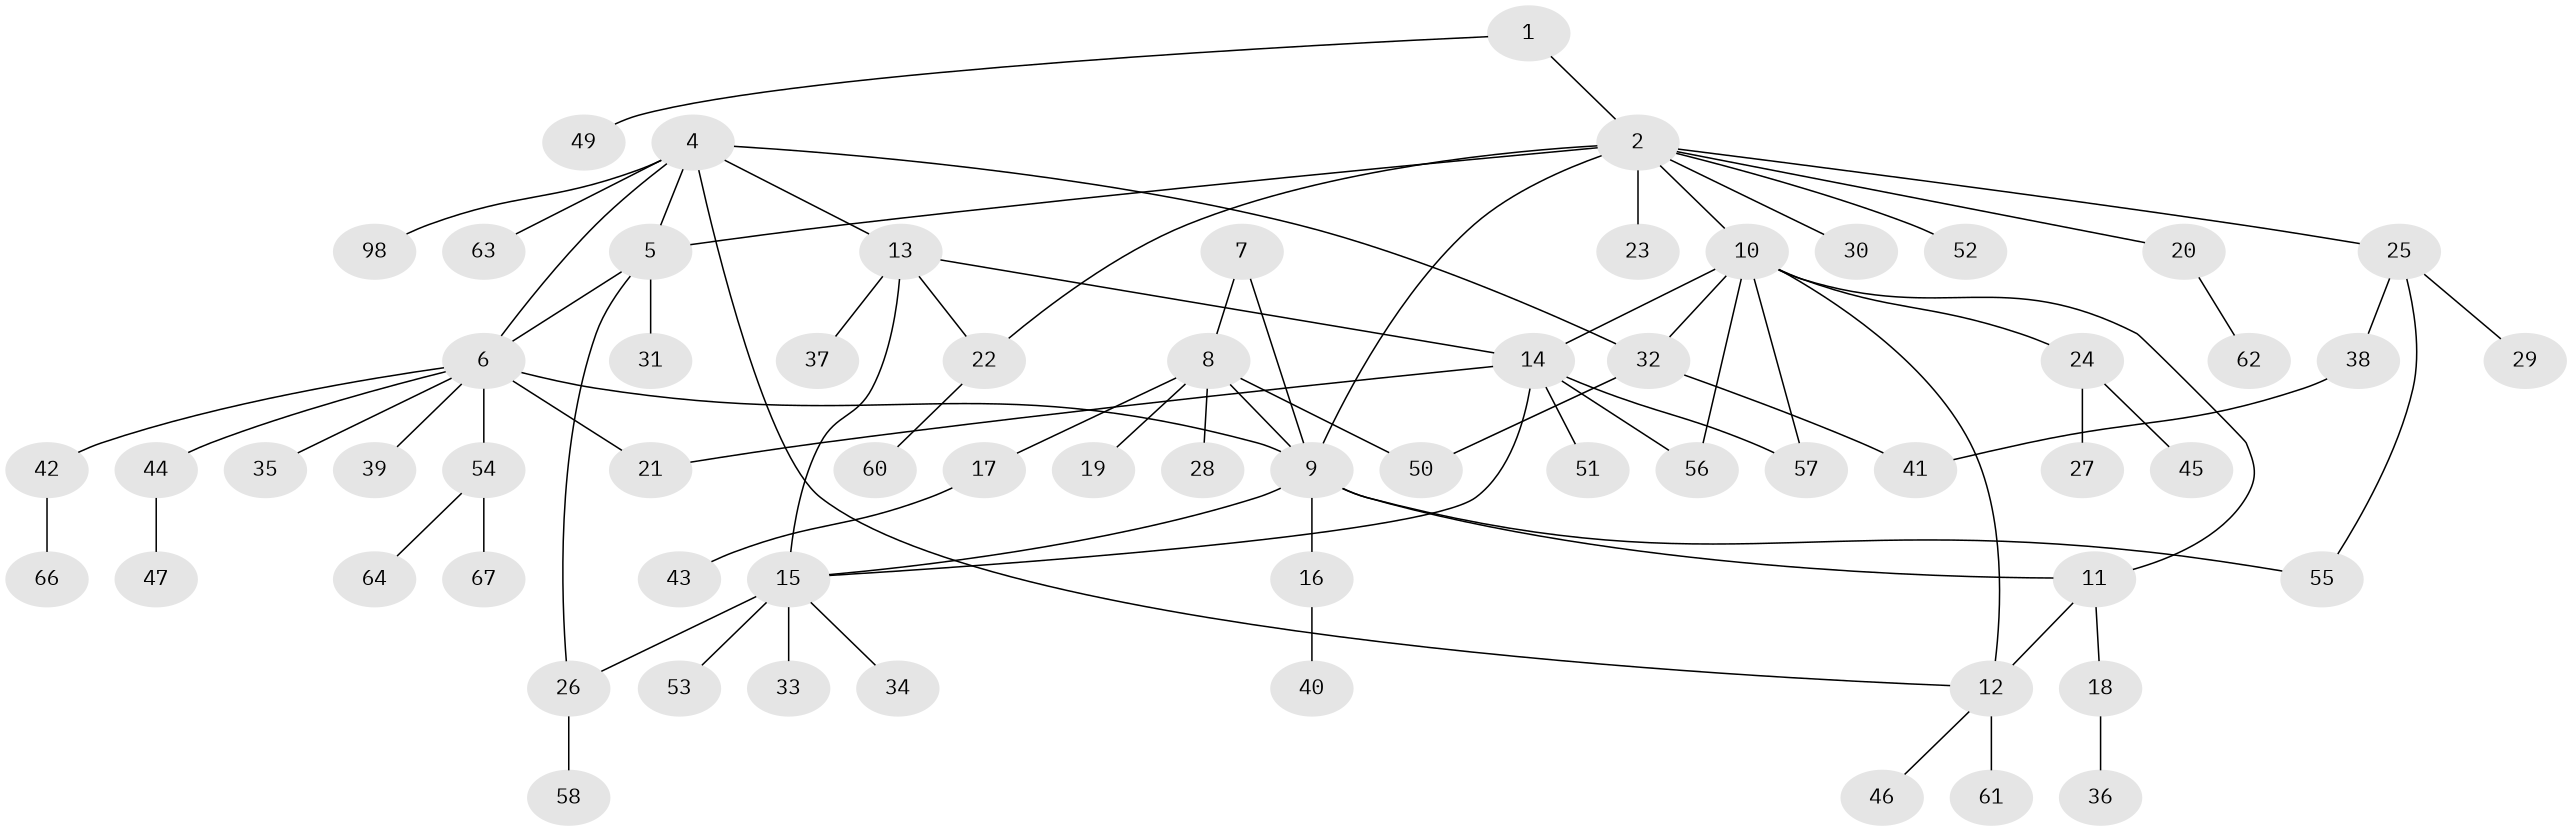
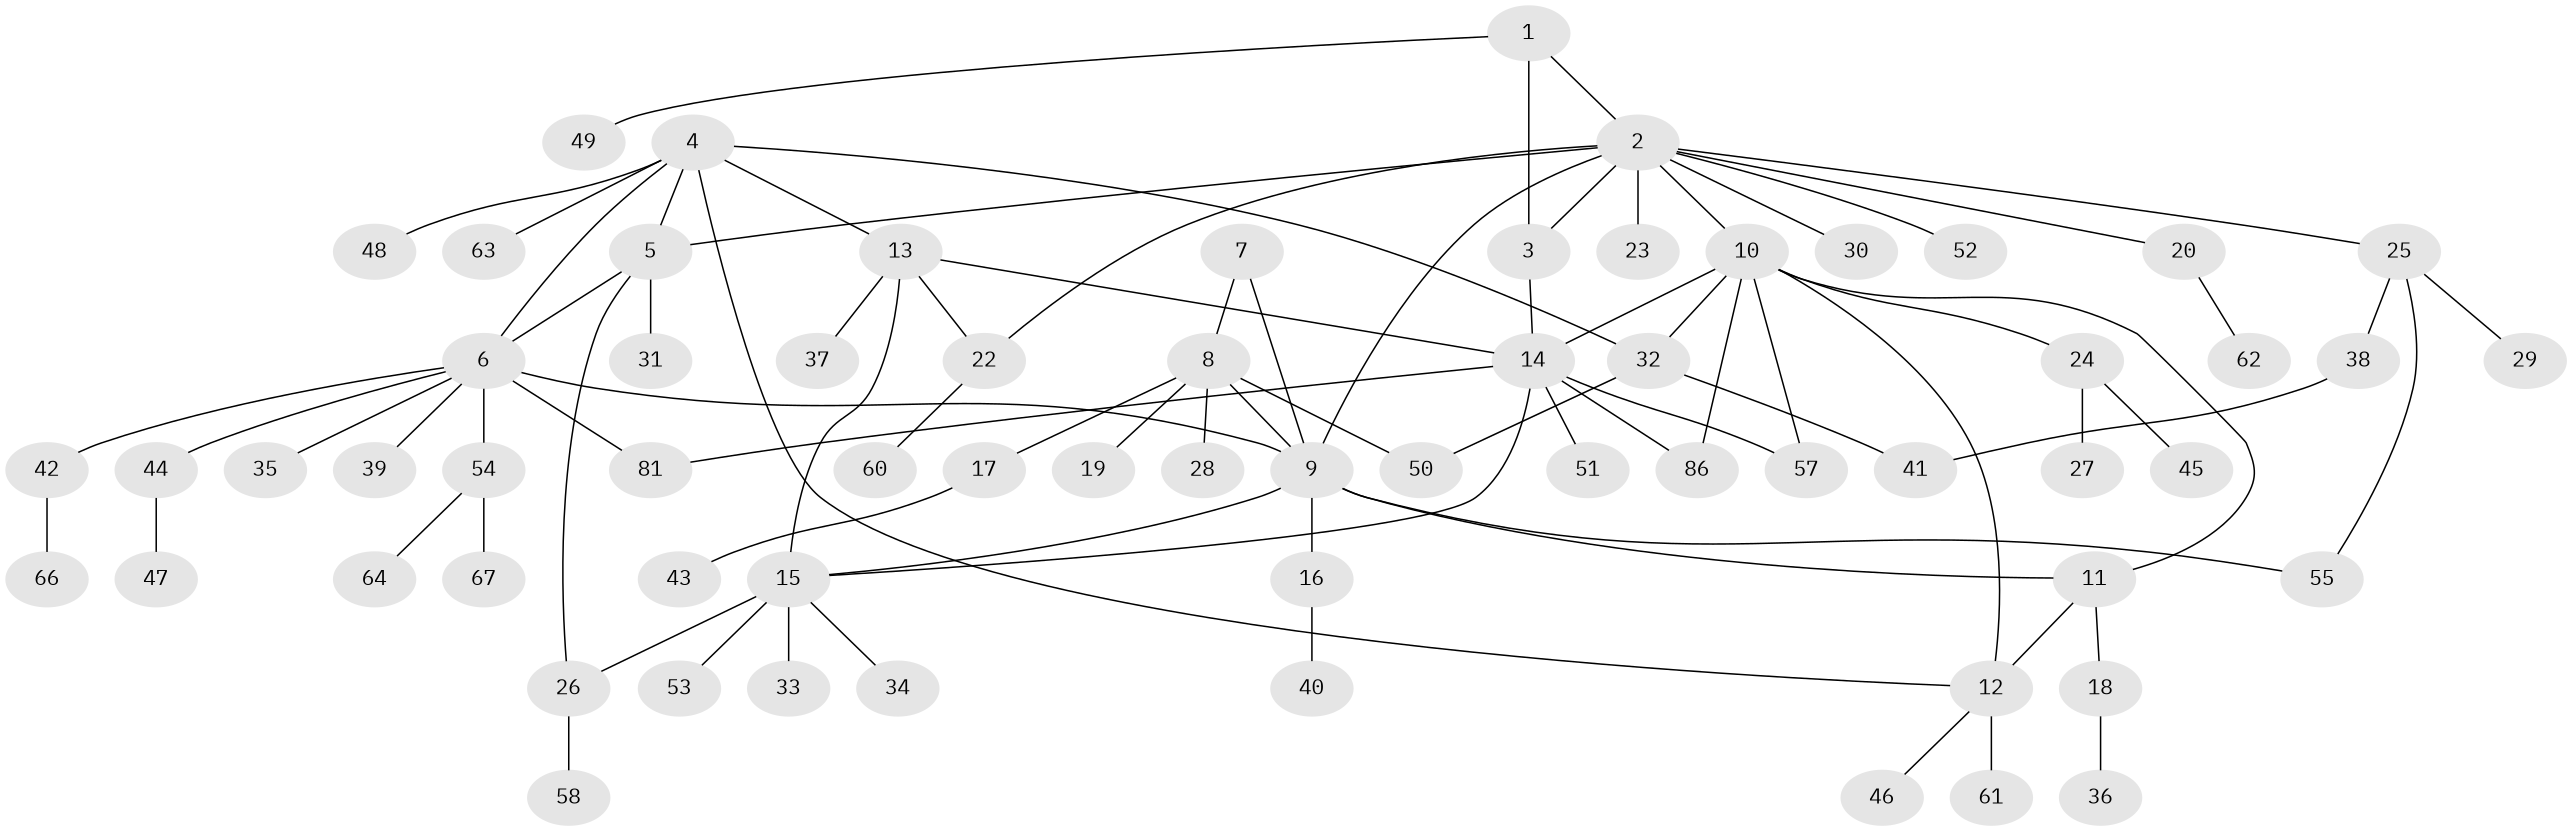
(375, 252) -> (375, 252)
none -> (1529, 252)
(651, 470) -> (651, 470)
(1697, 470) -> (1697, 470)
